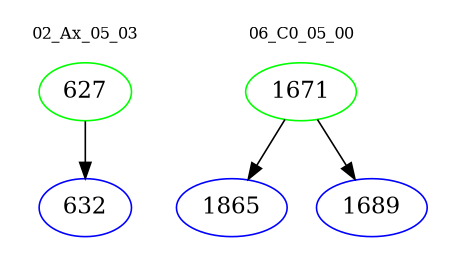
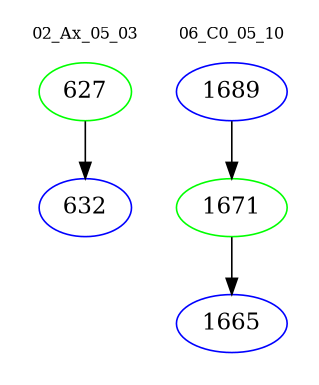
(302, 35) -> (232, 35)
(332, 142) -> (232, 142)
(232, 208) -> (232, 324)
